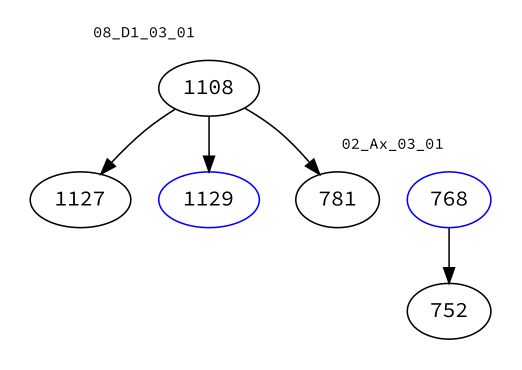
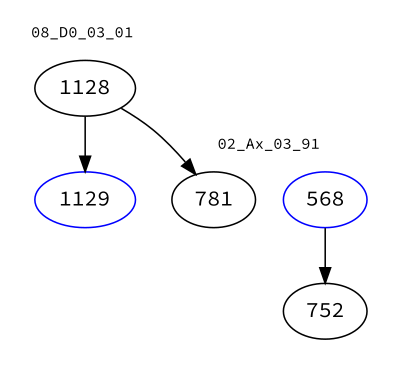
(145, 33) -> (83, 33)
(209, 88) -> (85, 88)
(393, 145) -> (269, 145)
(81, 200) -> none
(449, 200) -> (325, 200)
